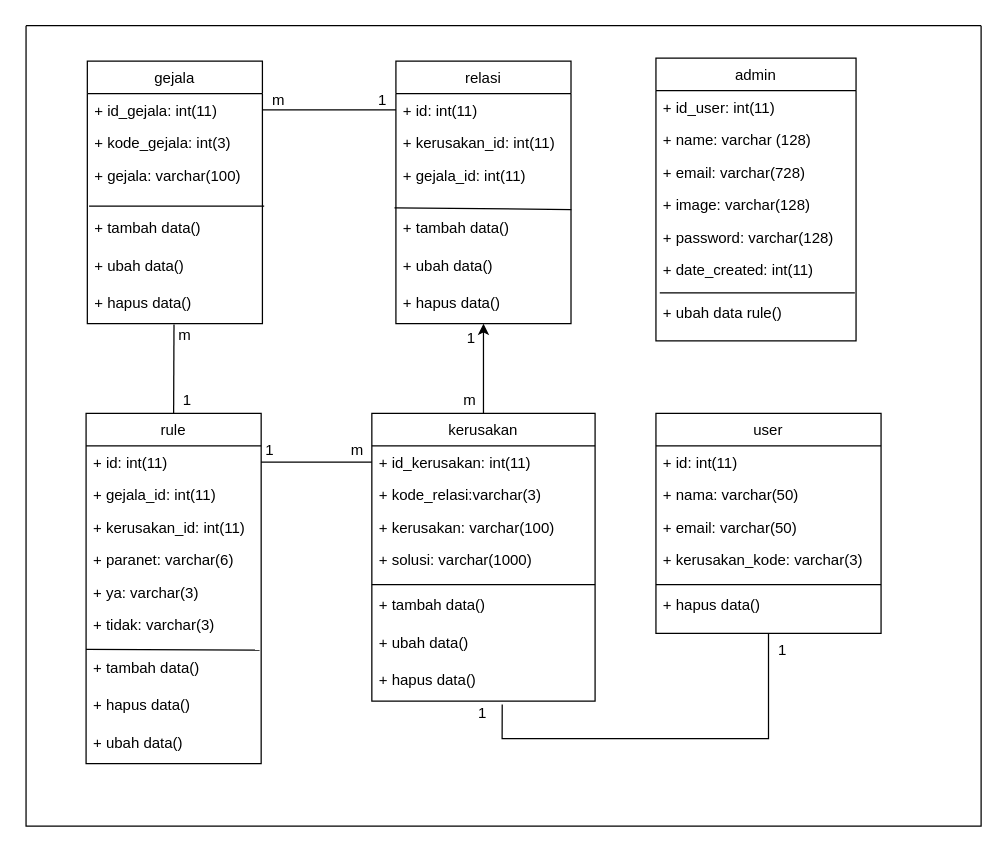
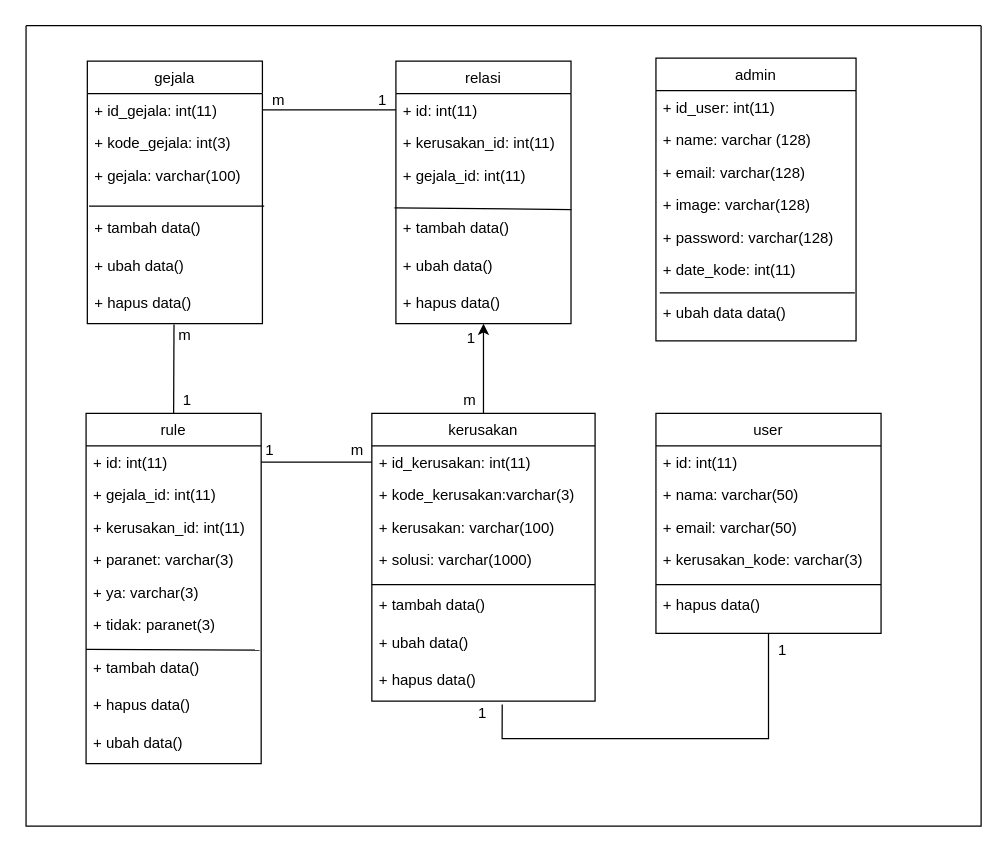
(741, 173) -> (741, 173)
(751, 270) -> (739, 270)
(730, 313) -> (732, 313)
(472, 495) -> (488, 495)
(175, 560) -> (175, 560)
(165, 625) -> (165, 625)
